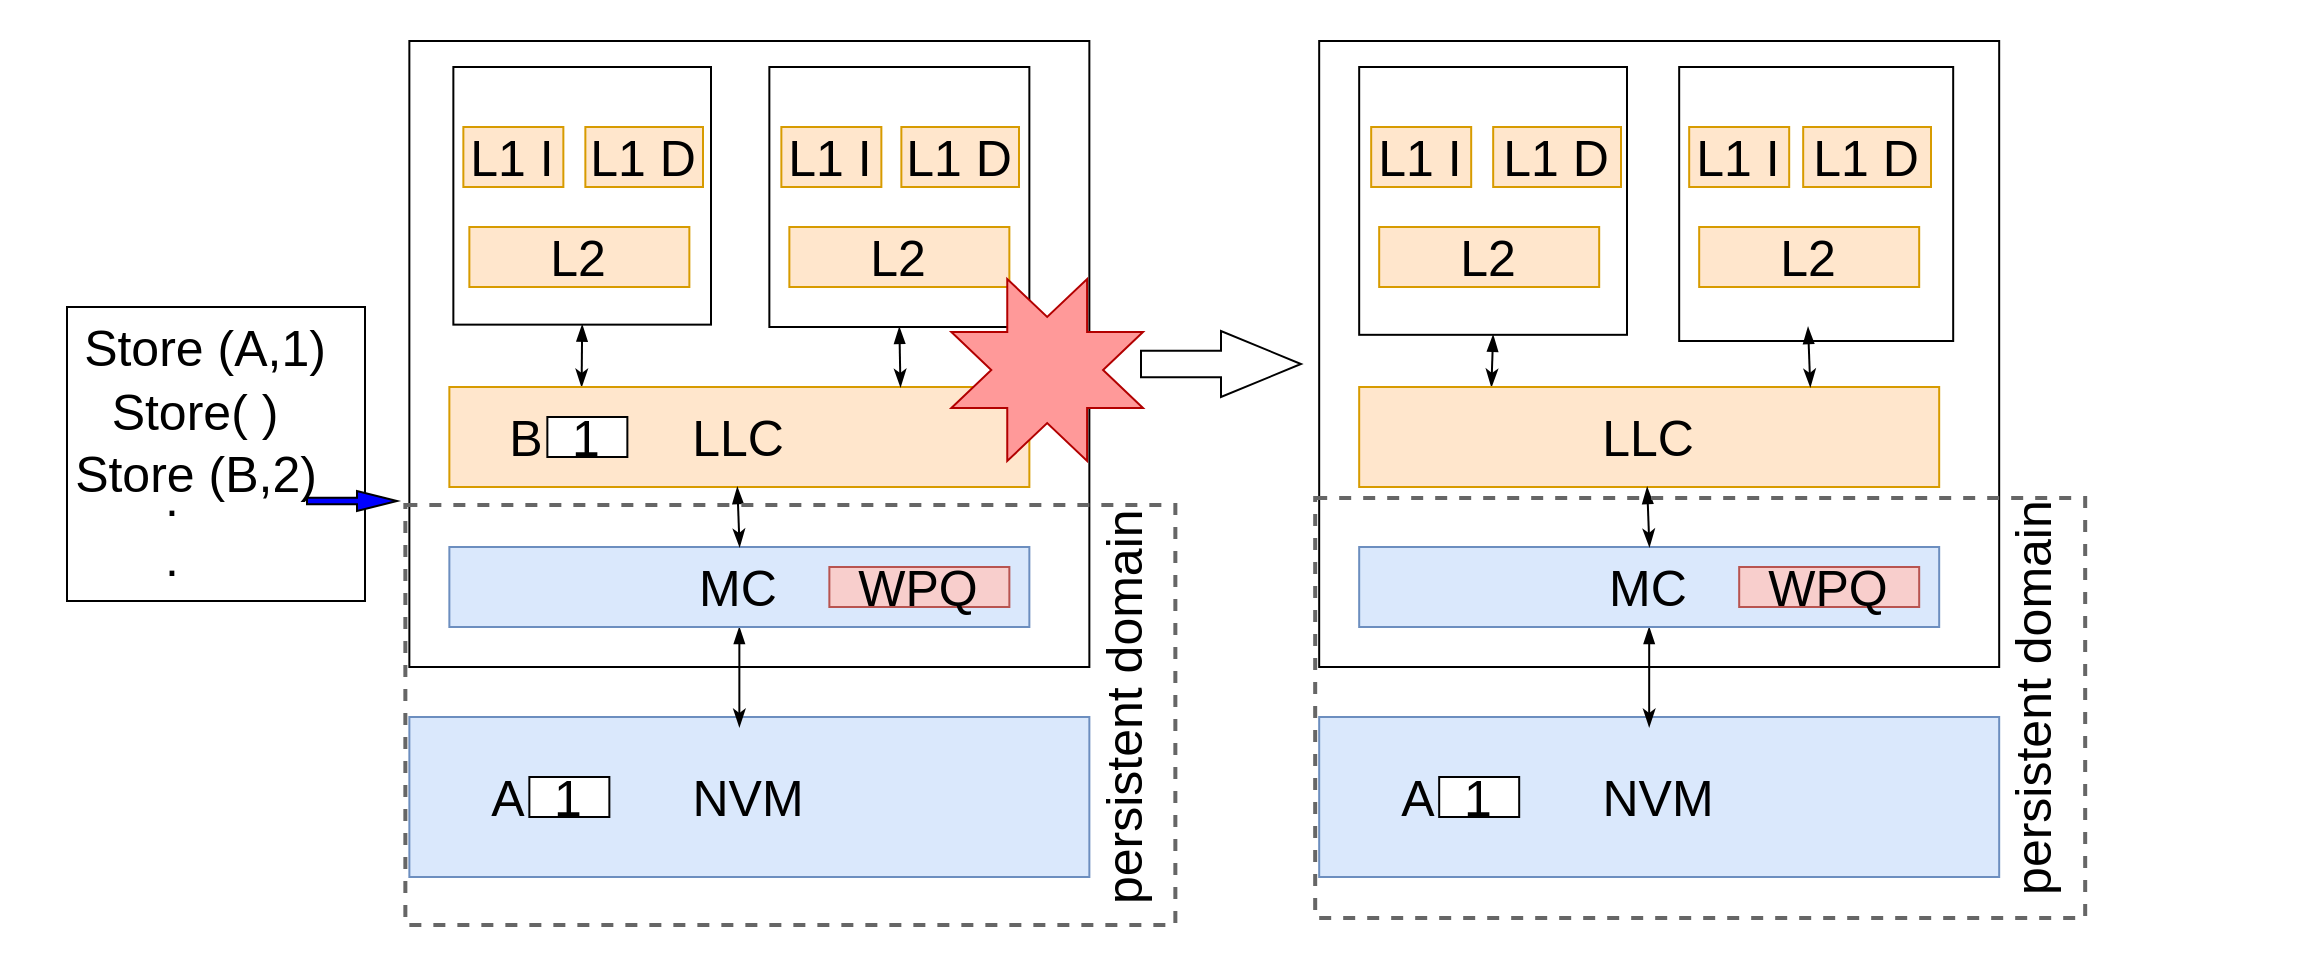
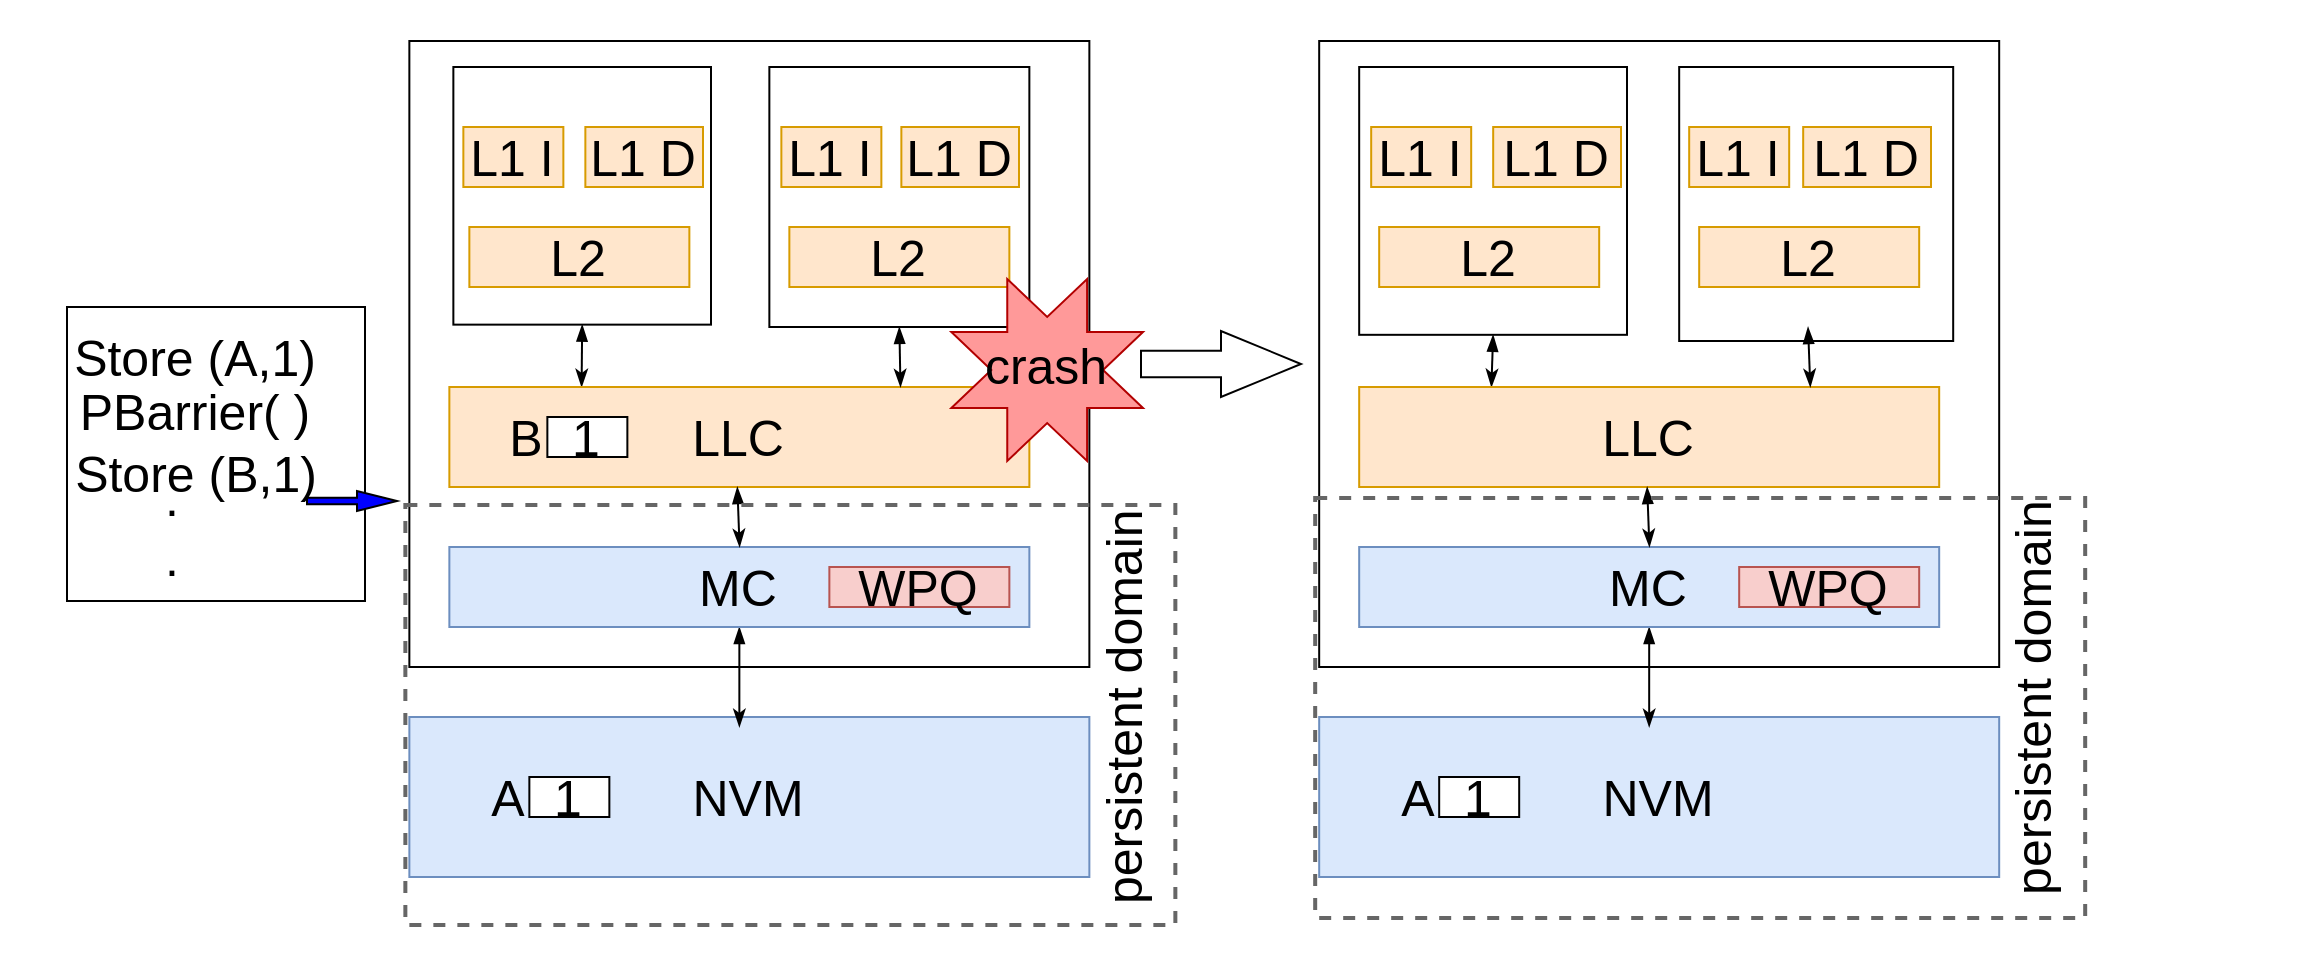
(206, 347) -> (196, 357)
none -> (1047, 365)
(196, 411) -> (196, 411)
(197, 473) -> (197, 473)
